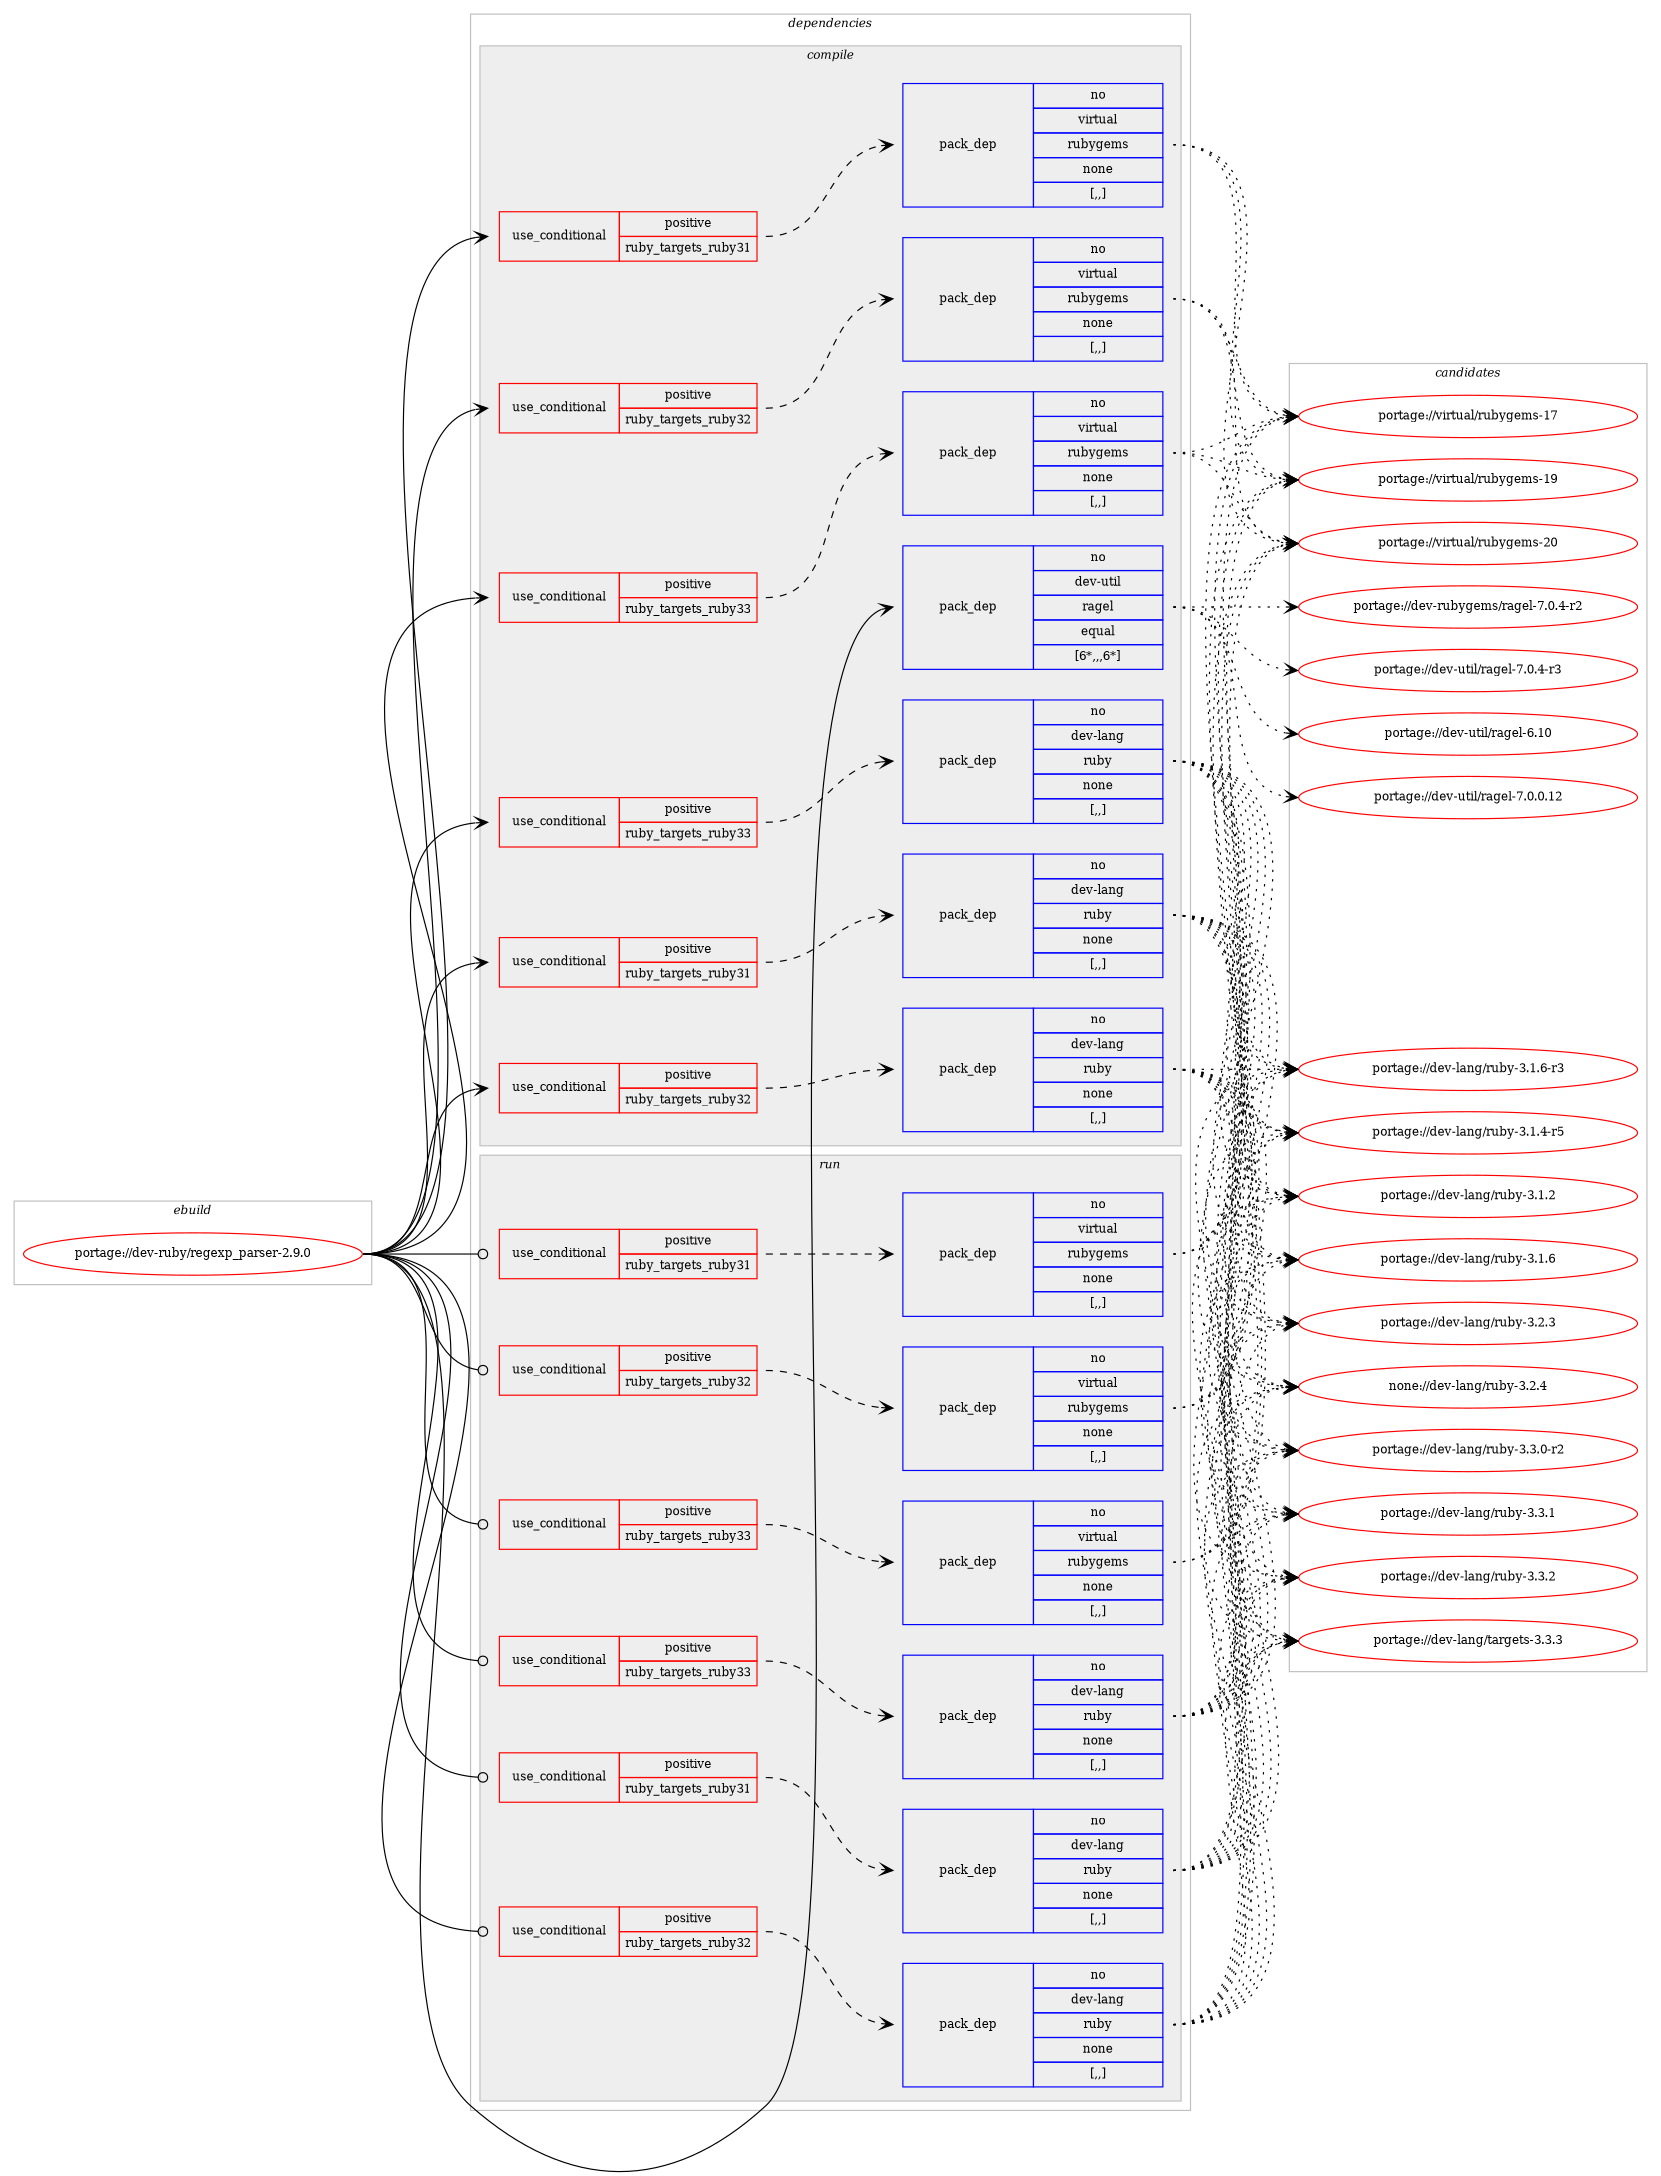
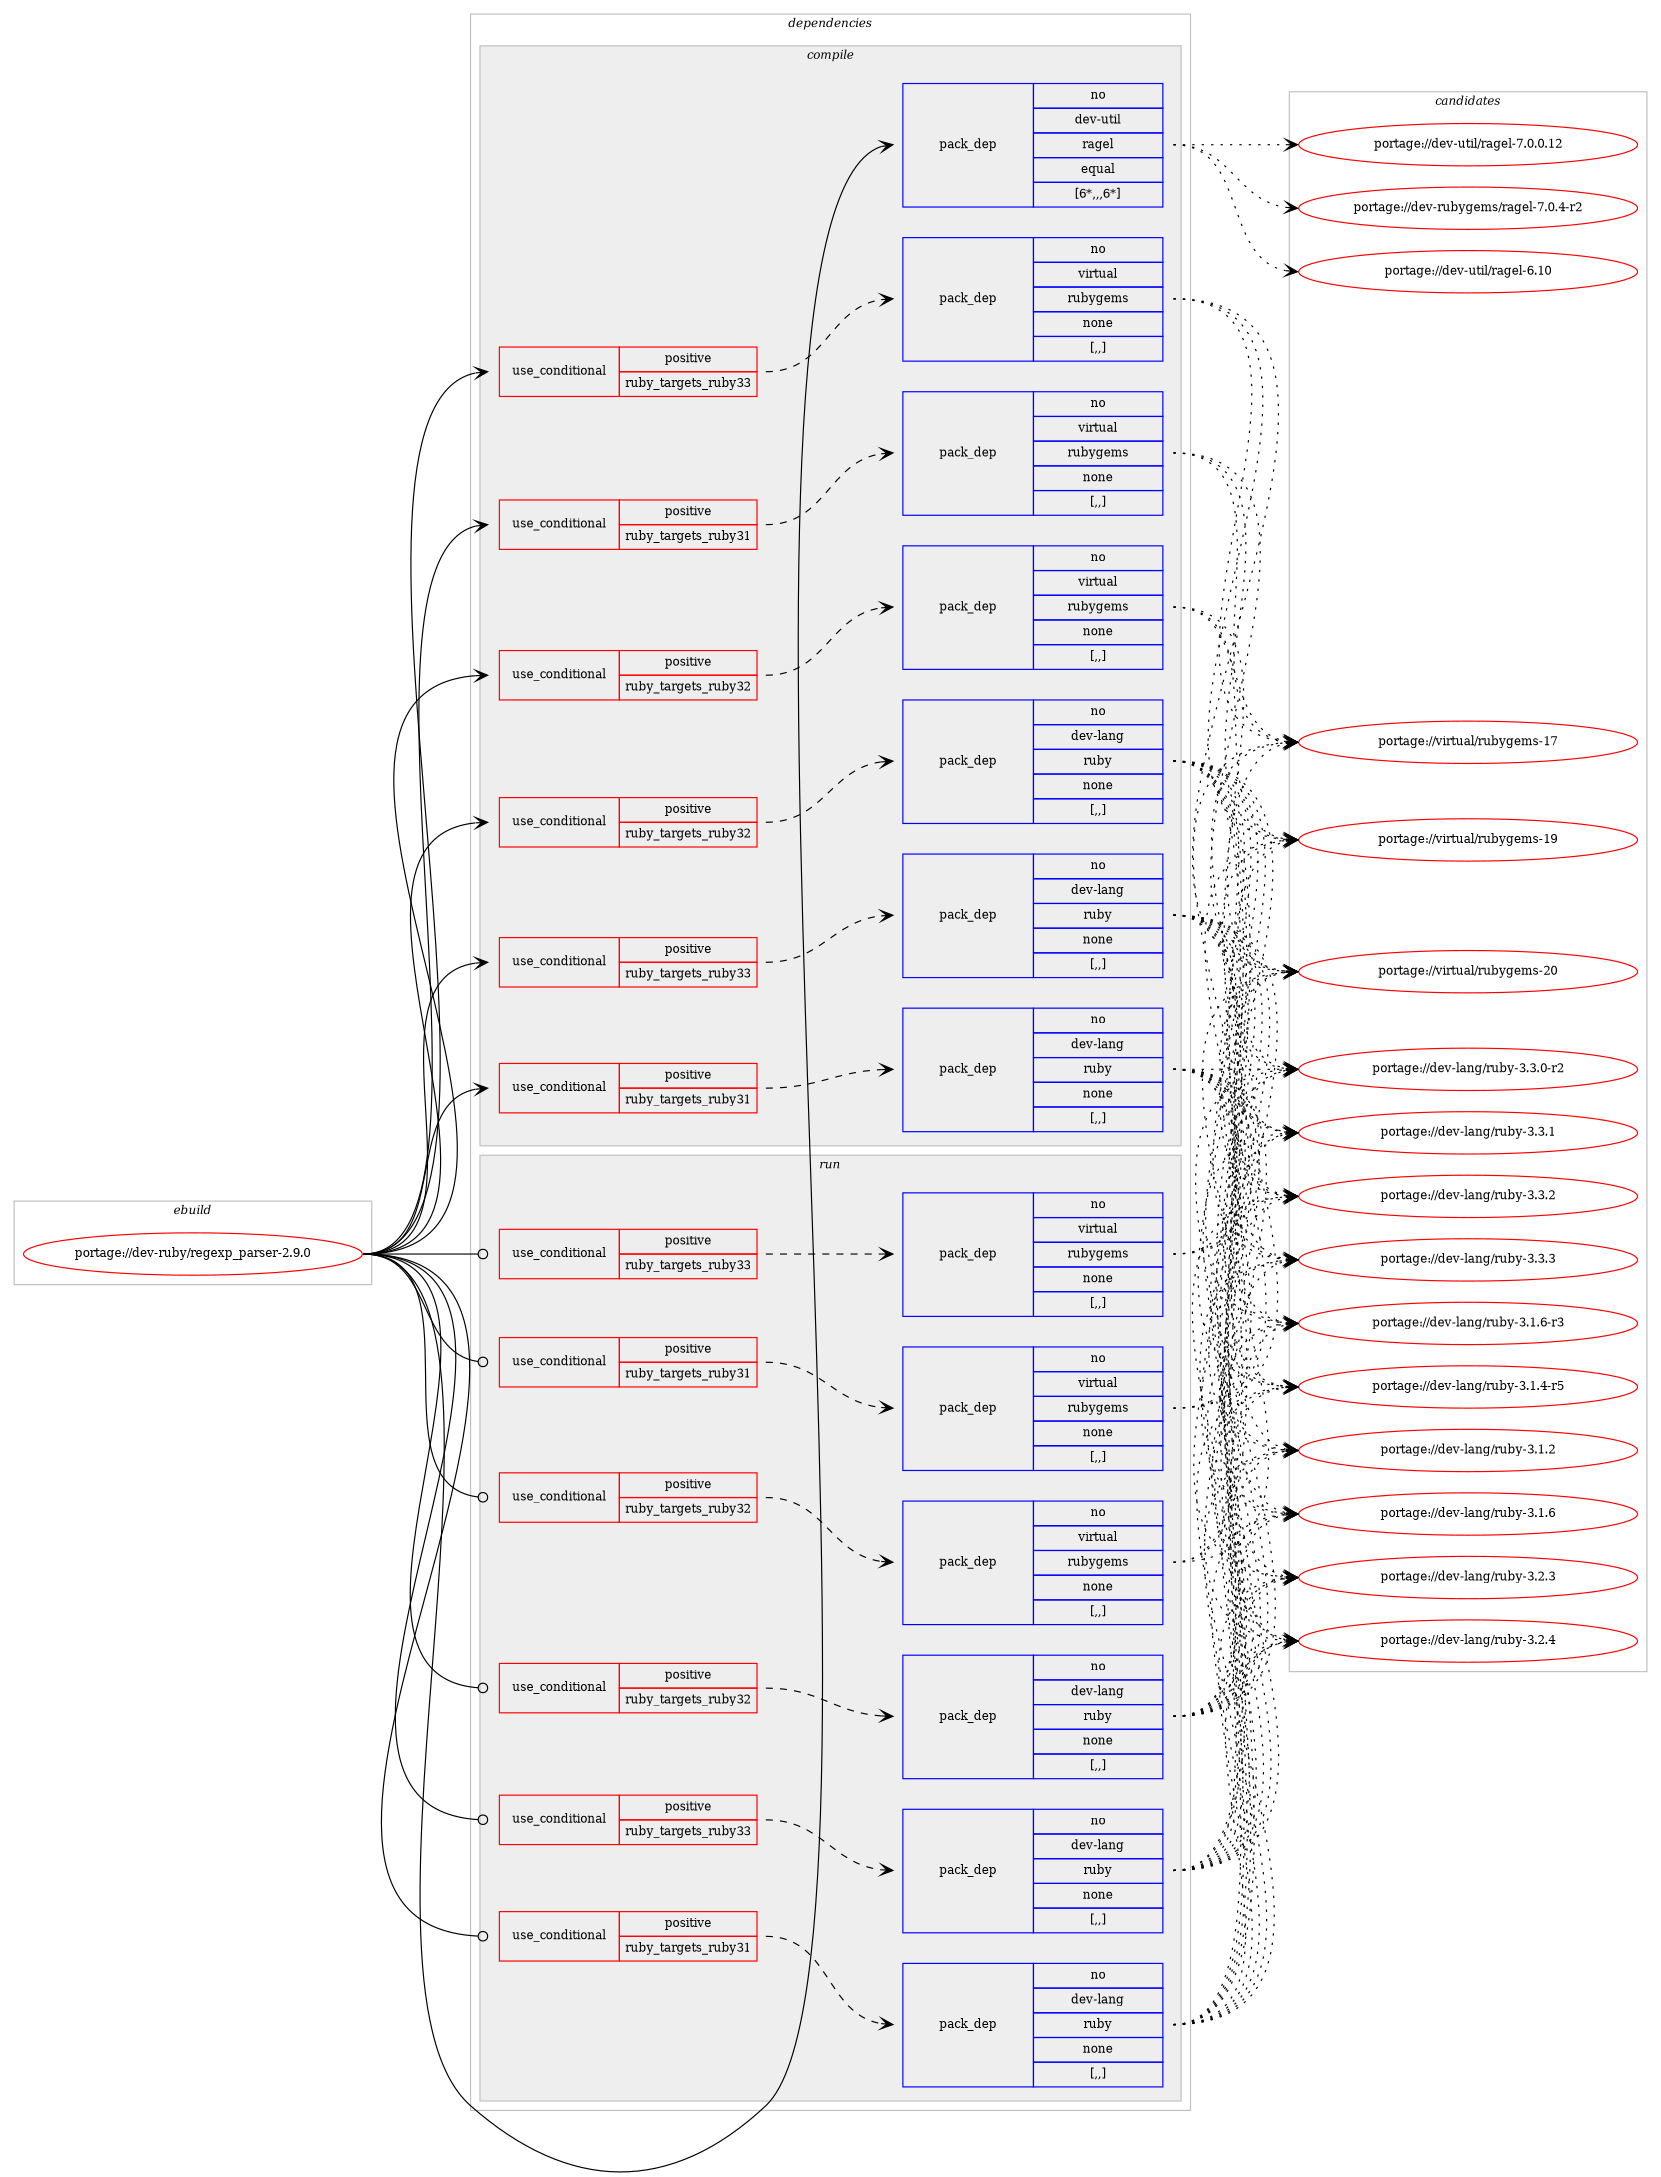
(1468, 671) -> none
(1468, 1387) -> (1468, 1641)
(1468, 1641) -> (1468, 1260)
